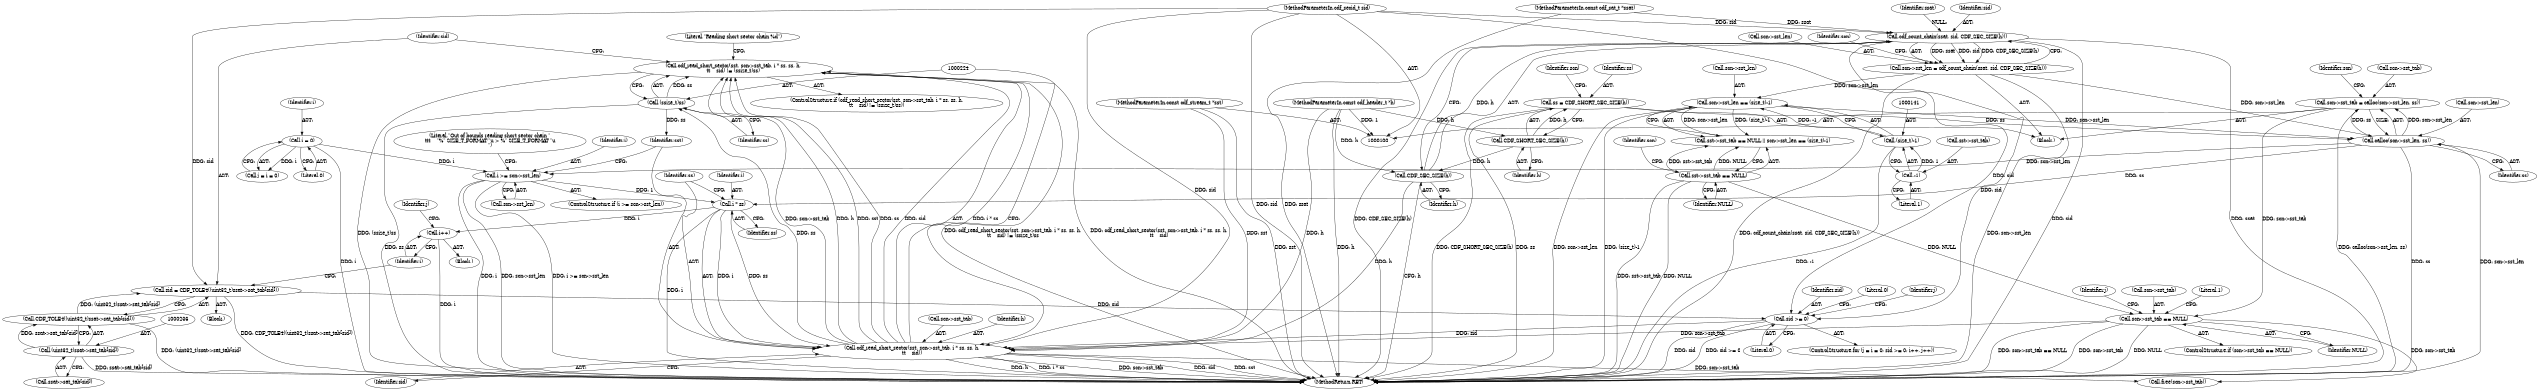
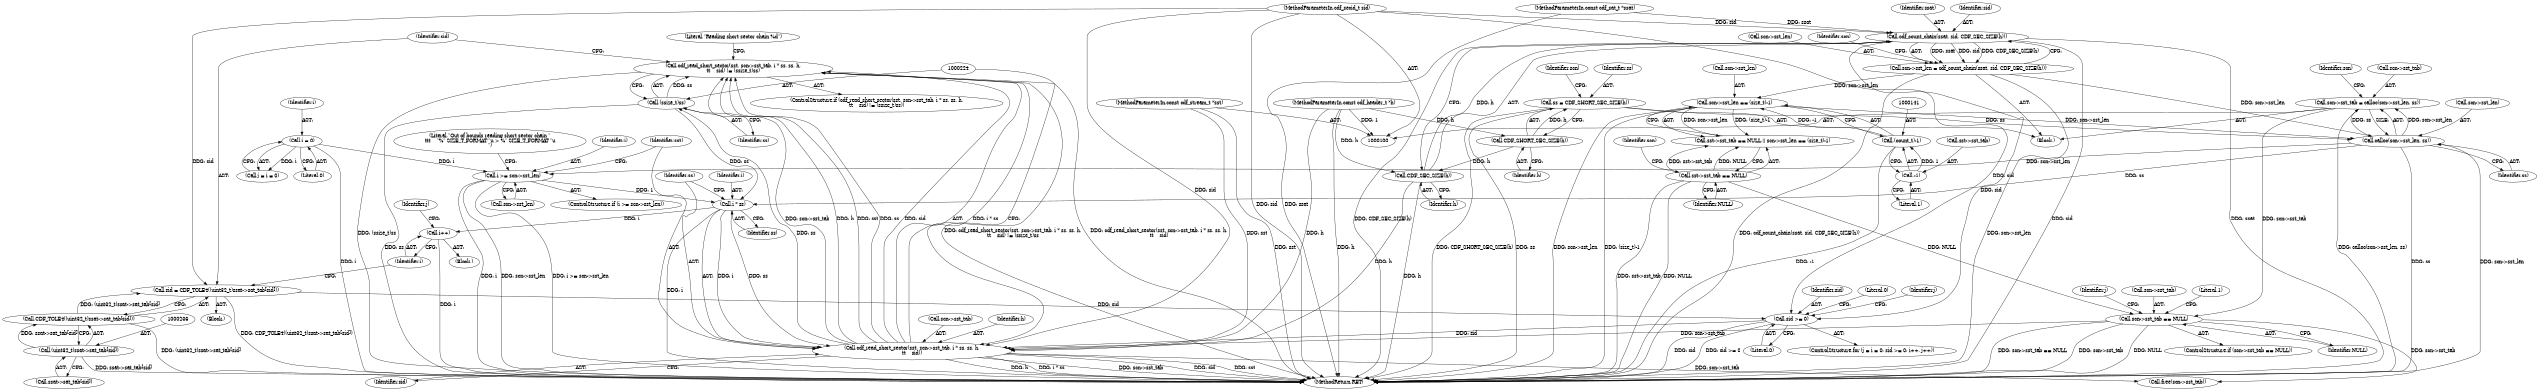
(1940, 23) -> (1940, 23)
(666, 121) -> (721, 160)
(1901, 141) -> (1901, 141)
(1412, 276) -> (1412, 276)
